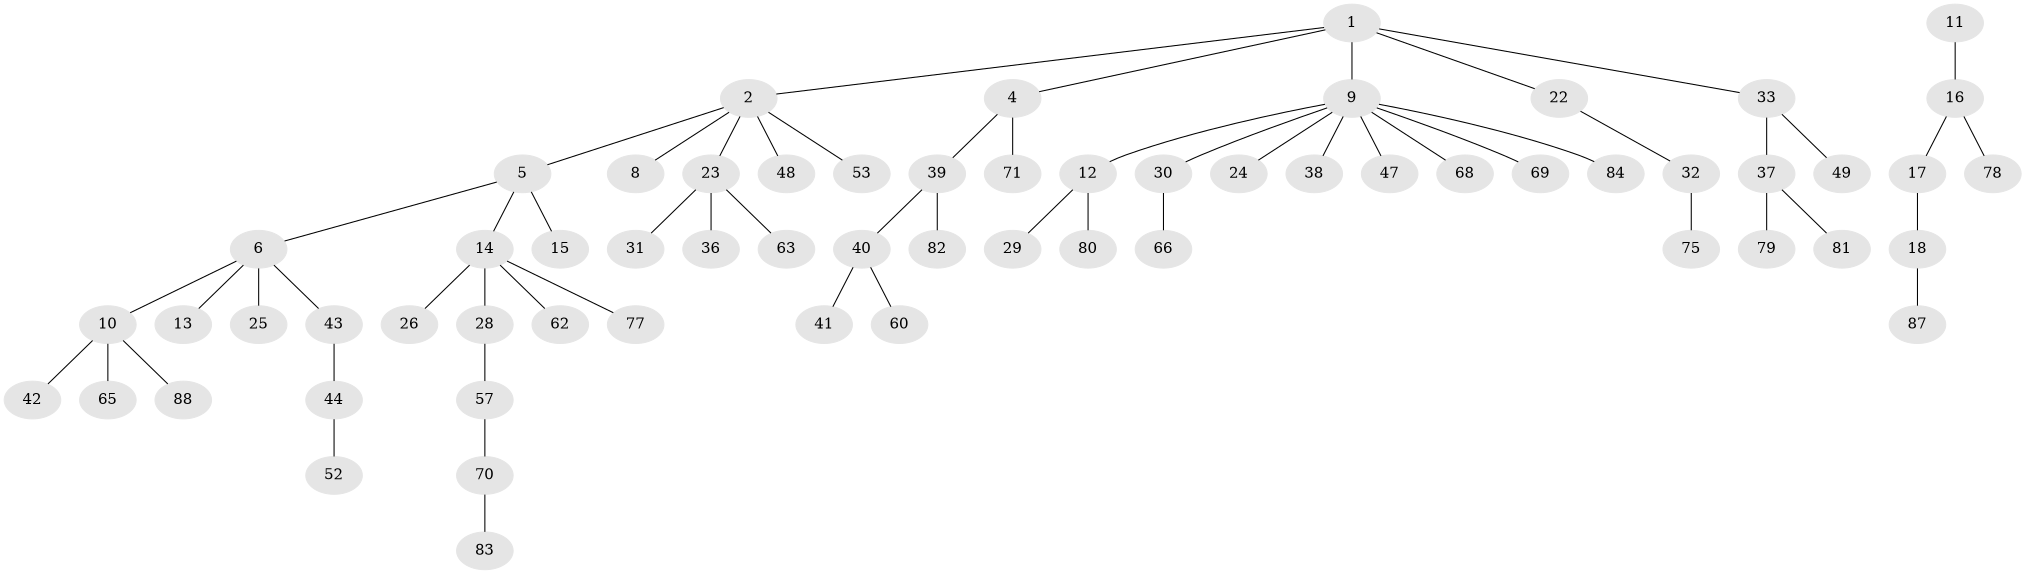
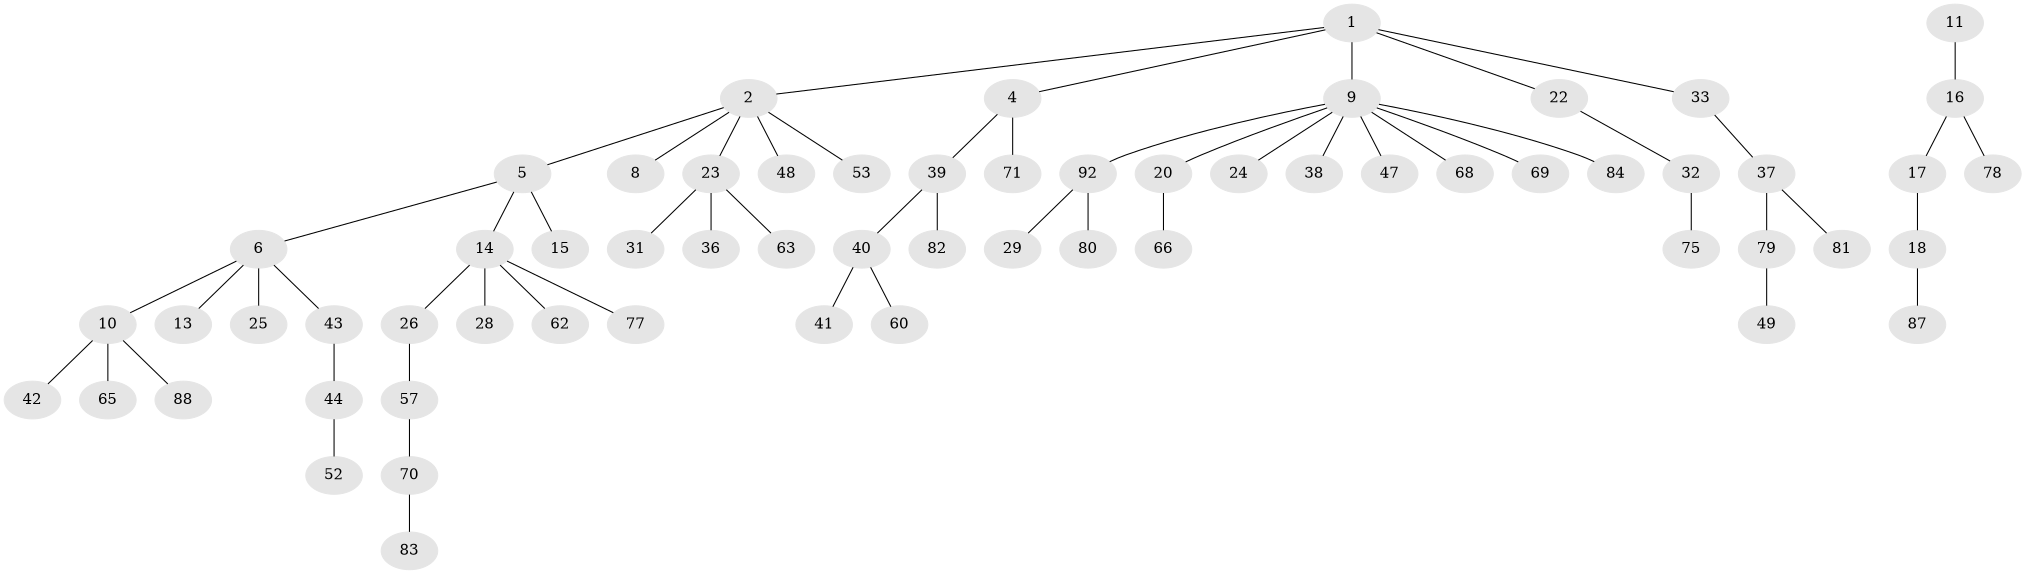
(1804, 136) -> (1767, 287)
(1088, 174) -> (1088, 174)
(1163, 174) -> (1163, 174)
(485, 362) -> (409, 362)
